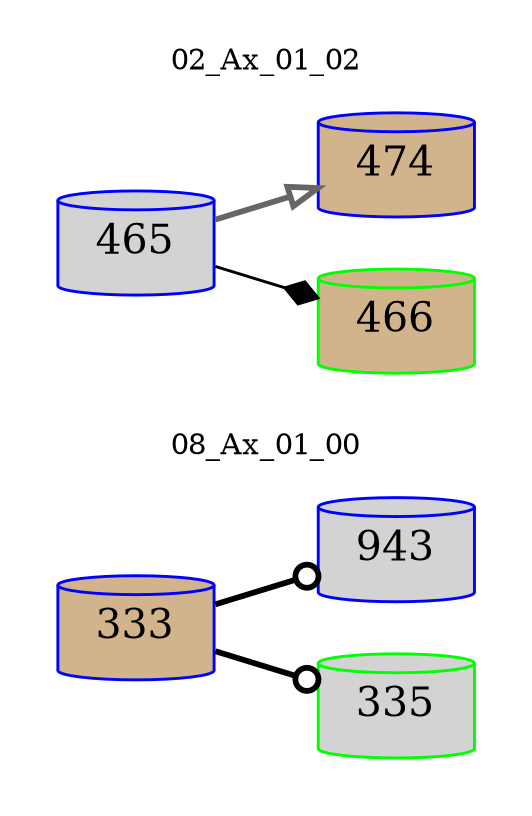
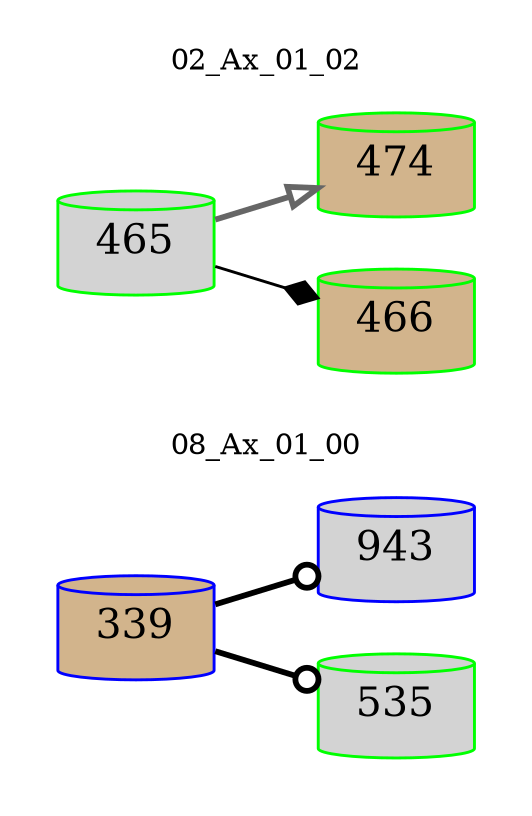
(396, 165) -> (396, 165)
(136, 243) -> (136, 243)
(136, 628) -> (136, 628)
(396, 706) -> (396, 706)
